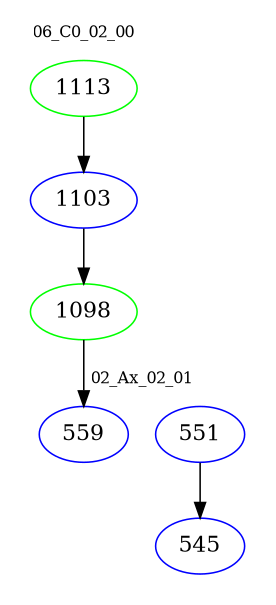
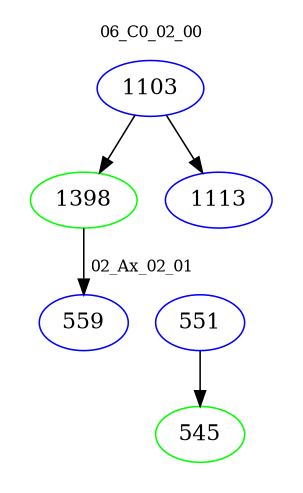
(84, 88) -> (219, 200)
(84, 137) -> (180, 137)
(84, 312) -> (84, 200)
(200, 546) -> (200, 434)
